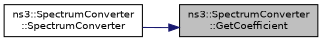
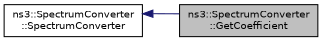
(156, 28) -> (166, 14)
